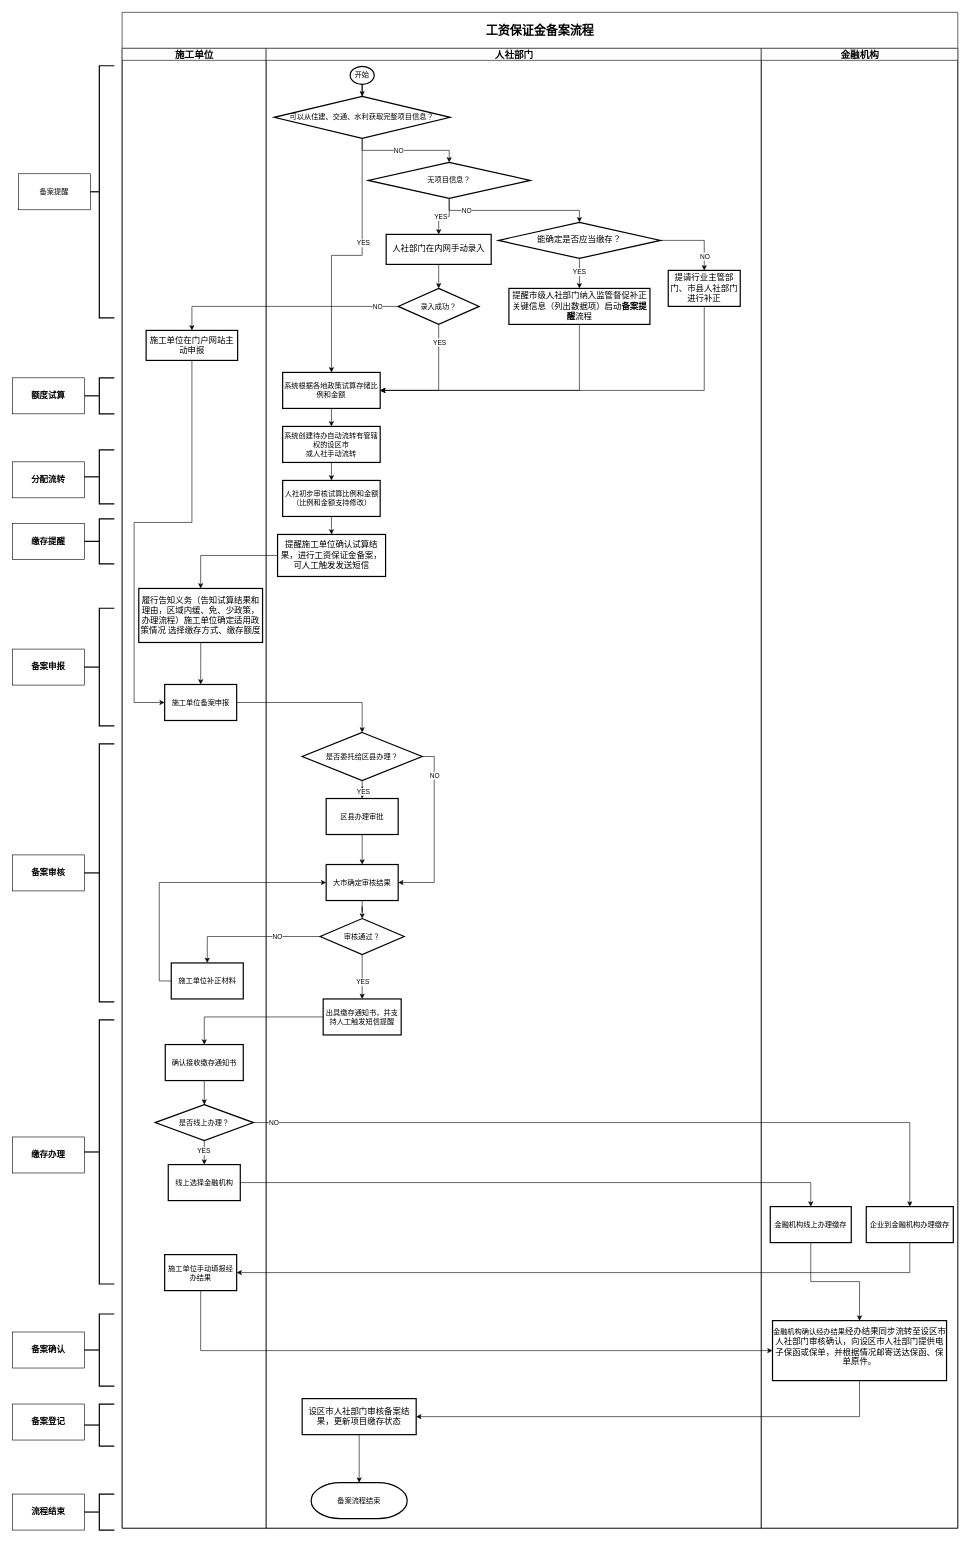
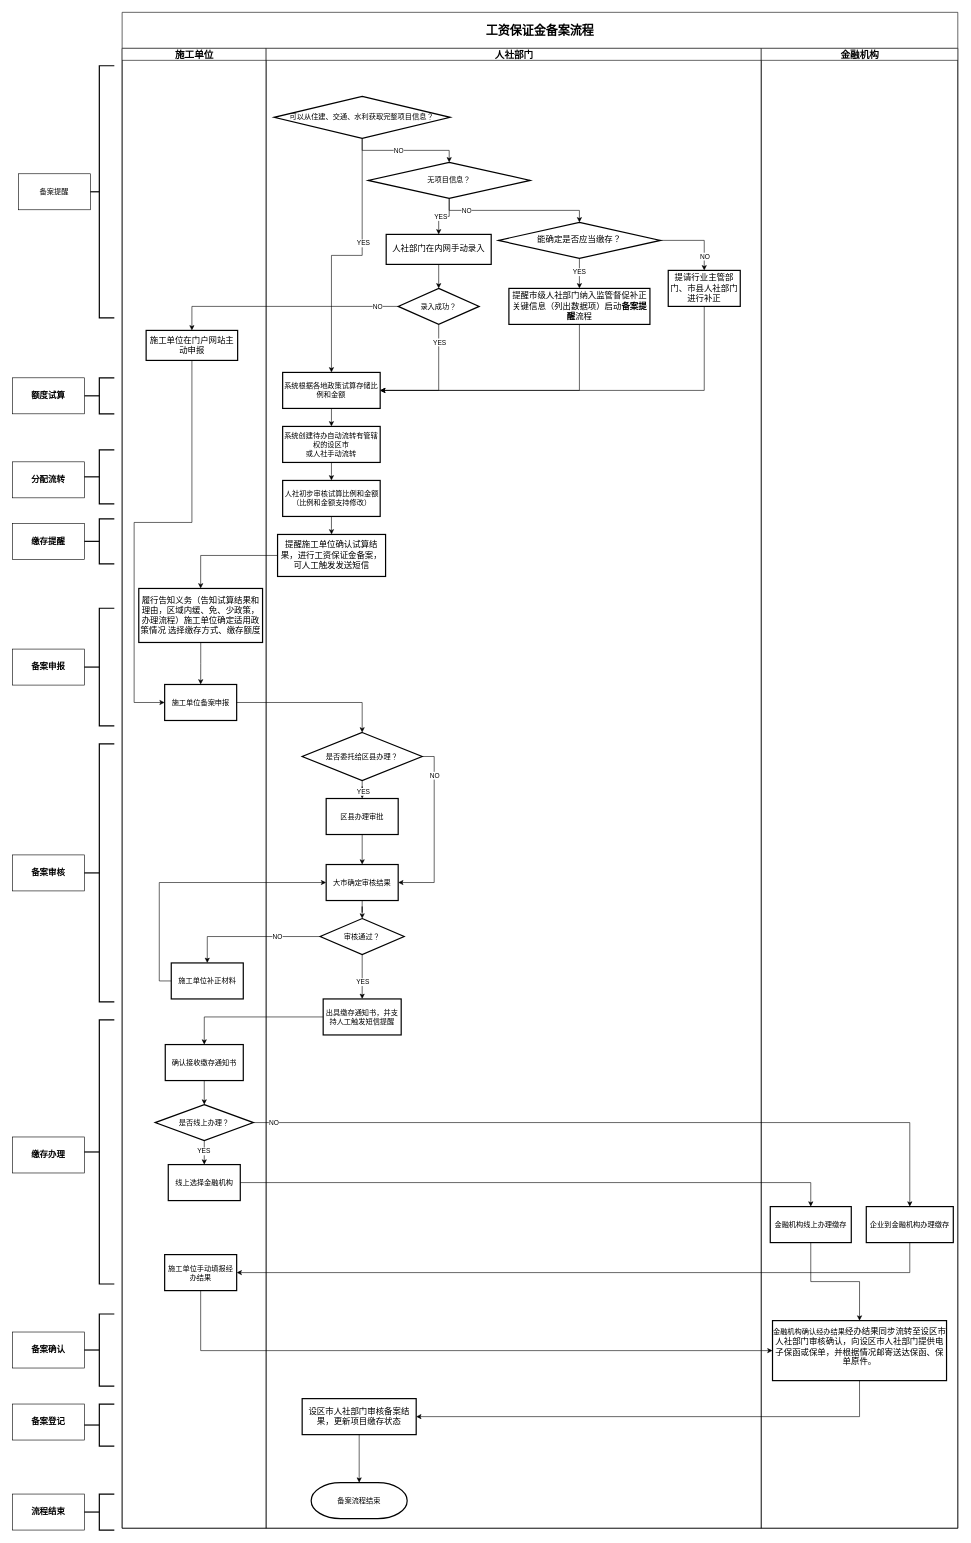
(362, 75) -> none
(362, 92) -> none
